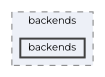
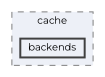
(52, 21) -> (52, 21)
